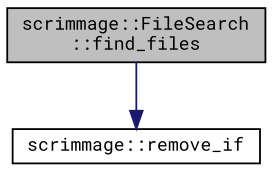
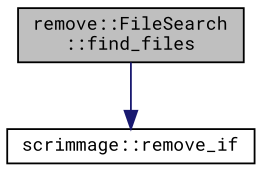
(136, 35) -> (131, 35)
